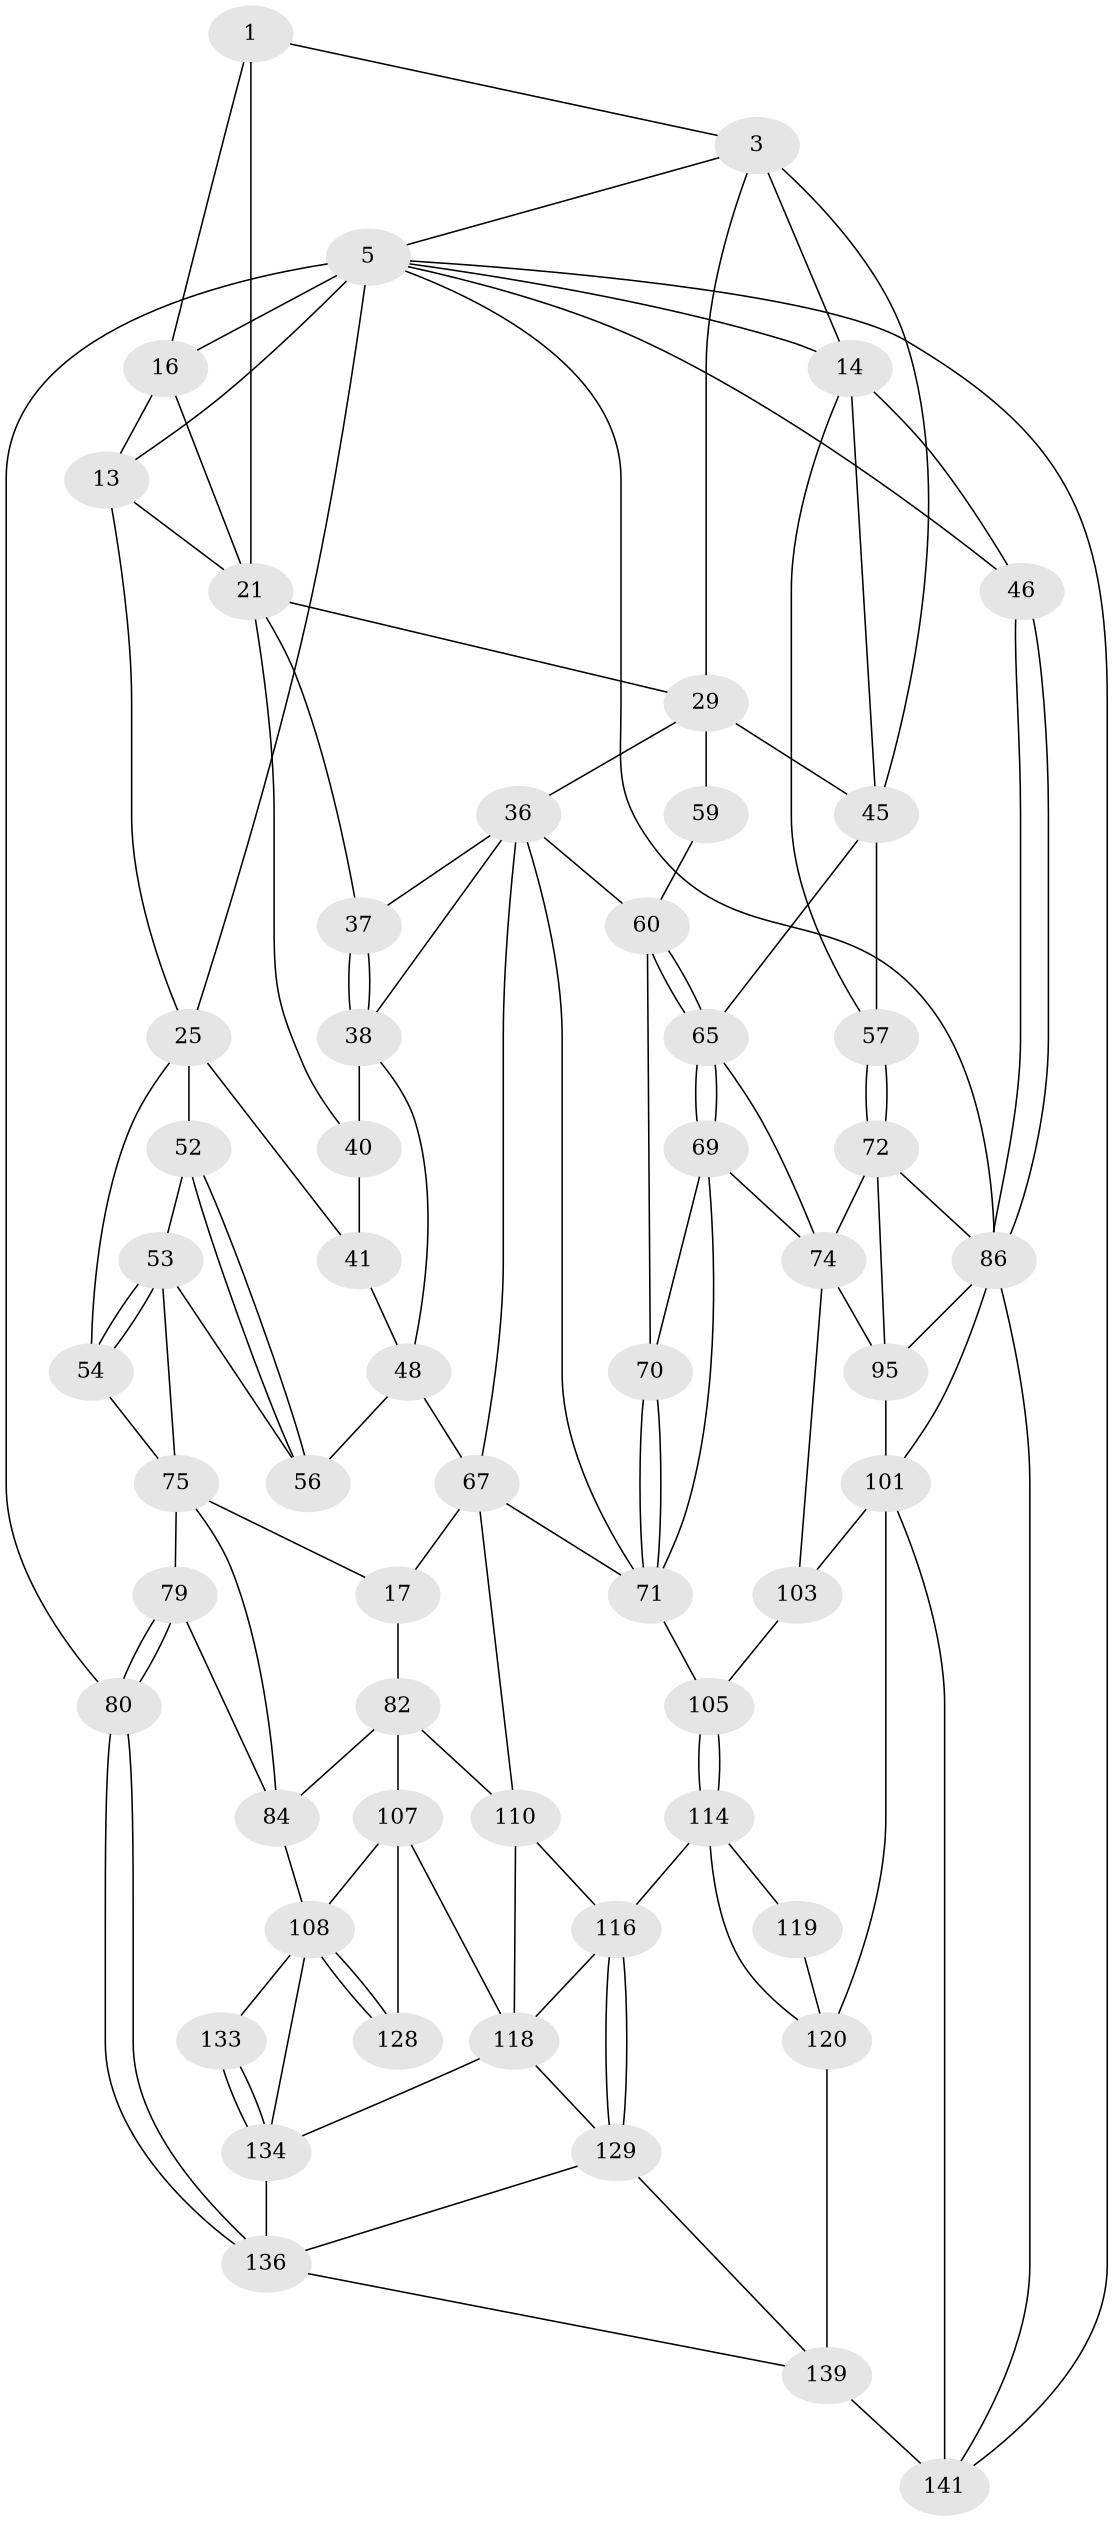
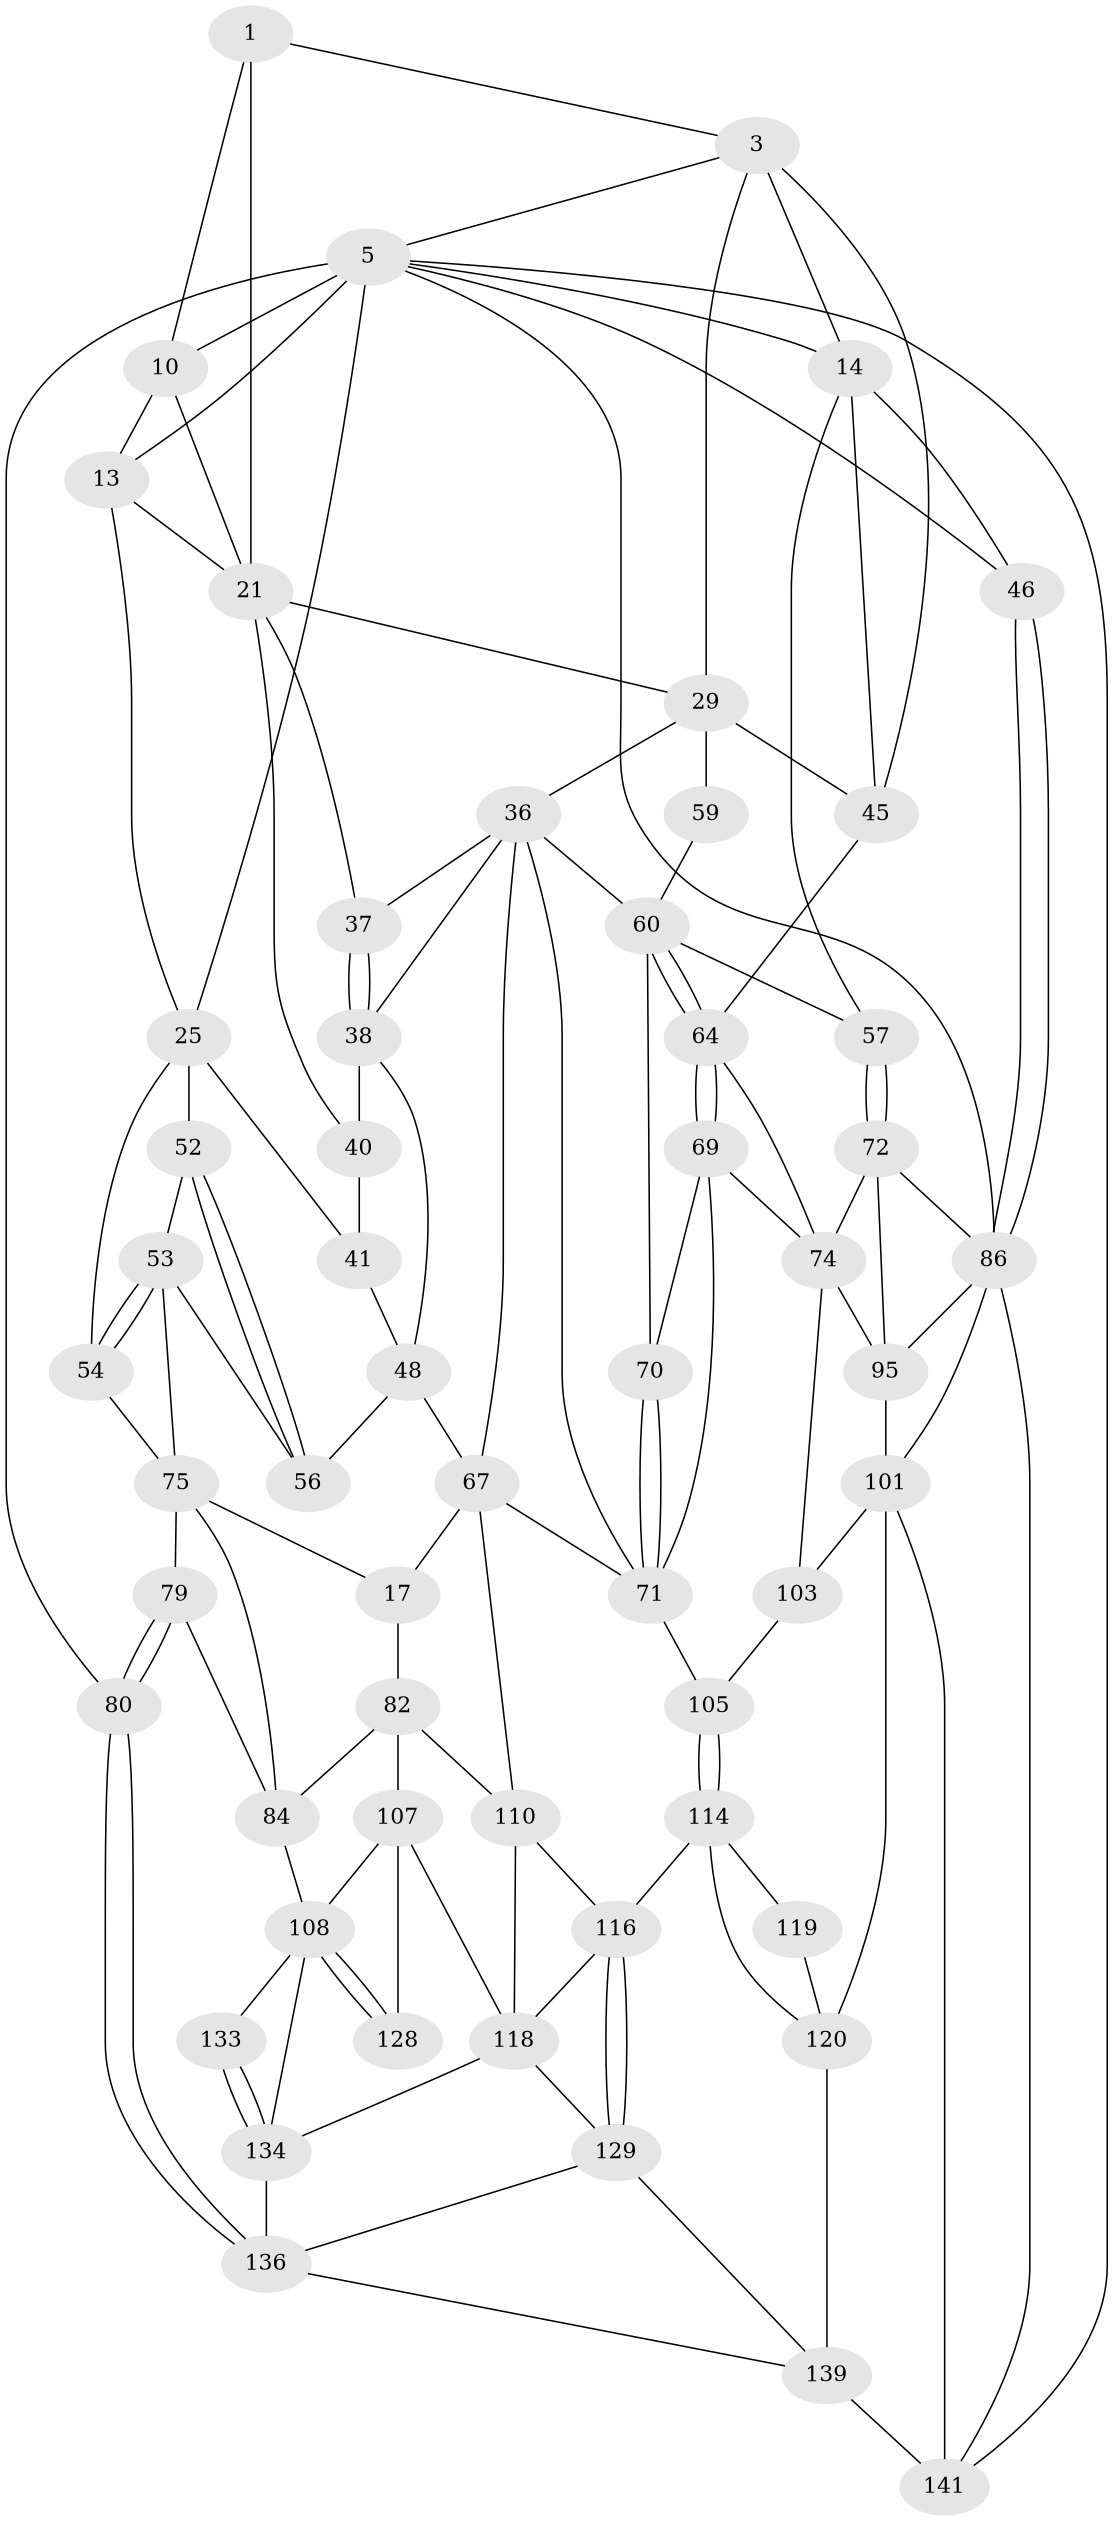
(166, 369) -> (166, 369)
(877, 926) -> (762, 982)
(706, 1038) -> (706, 1038)
